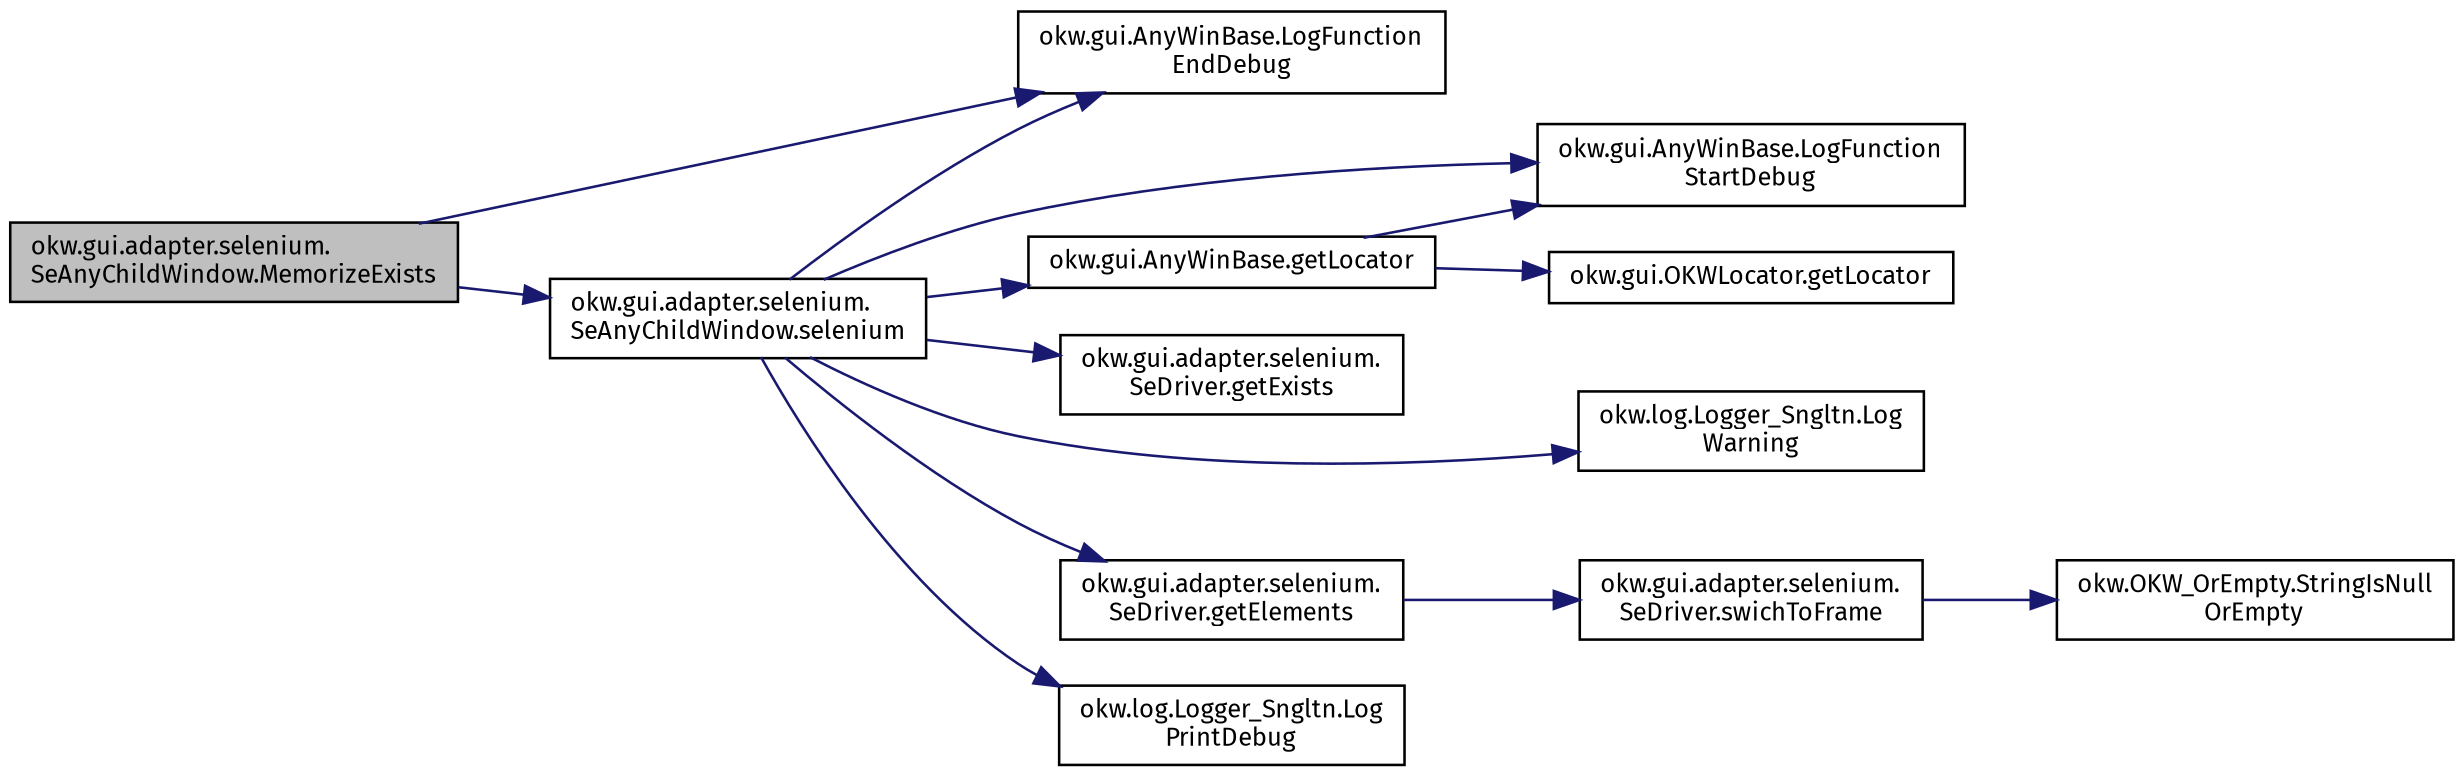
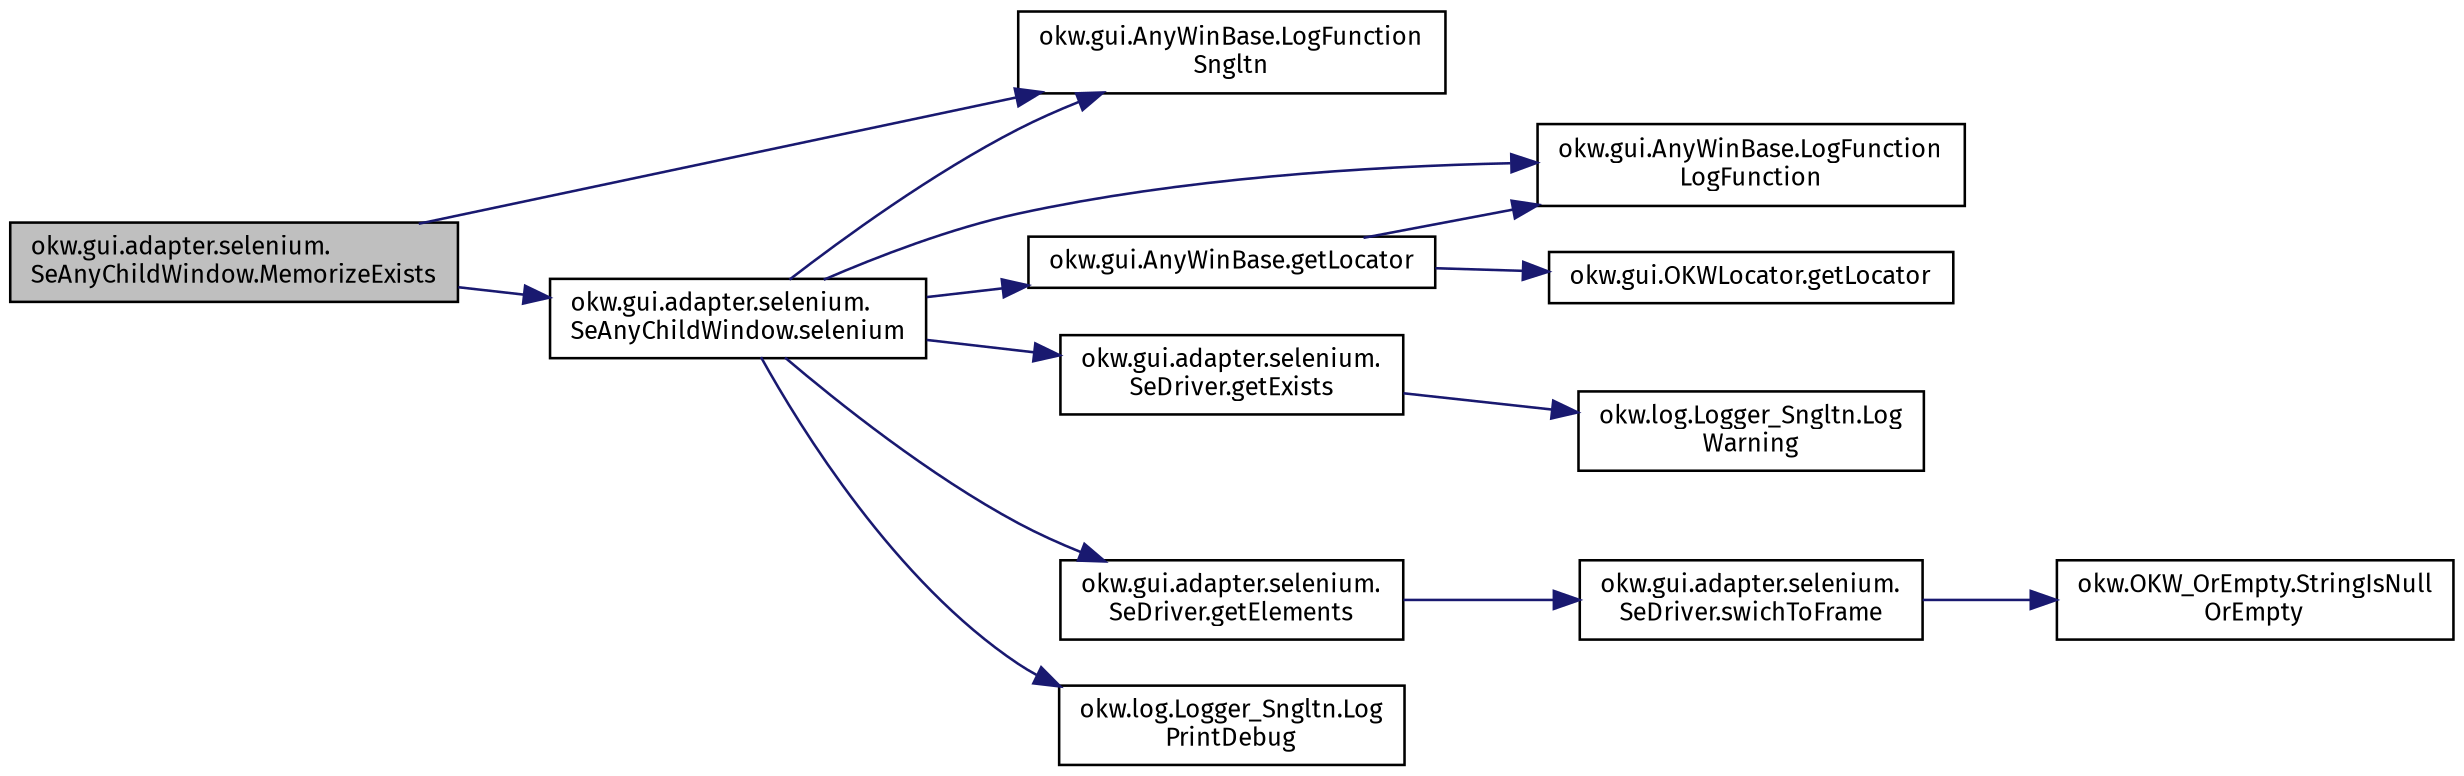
(1232, 52) -> (1232, 52)
(1751, 165) -> (1751, 165)
(1173, 457) -> (1478, 401)
